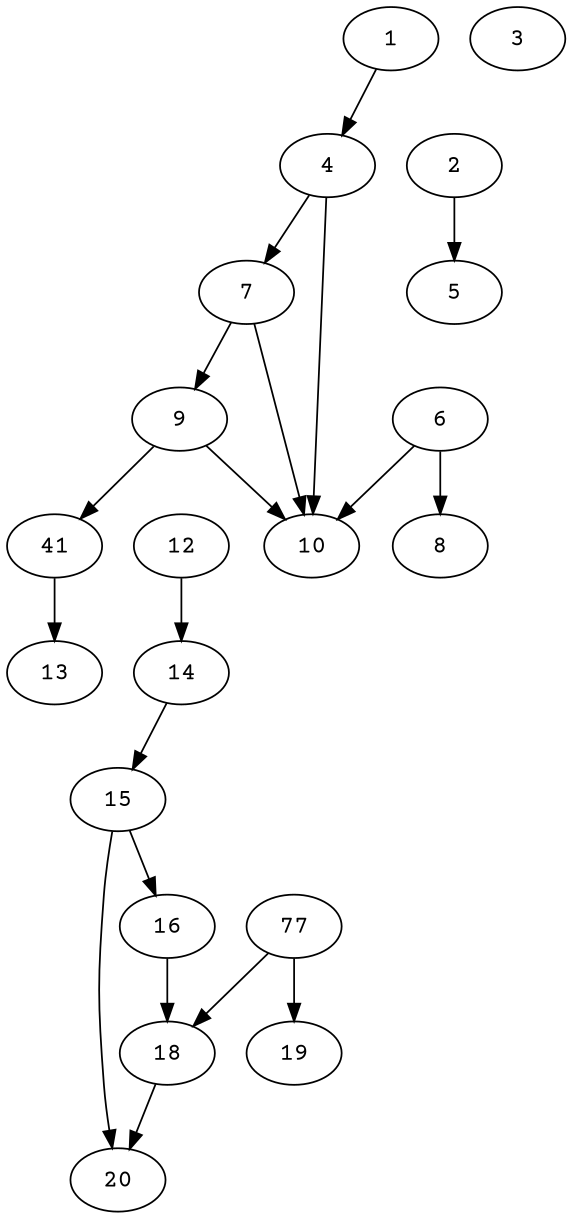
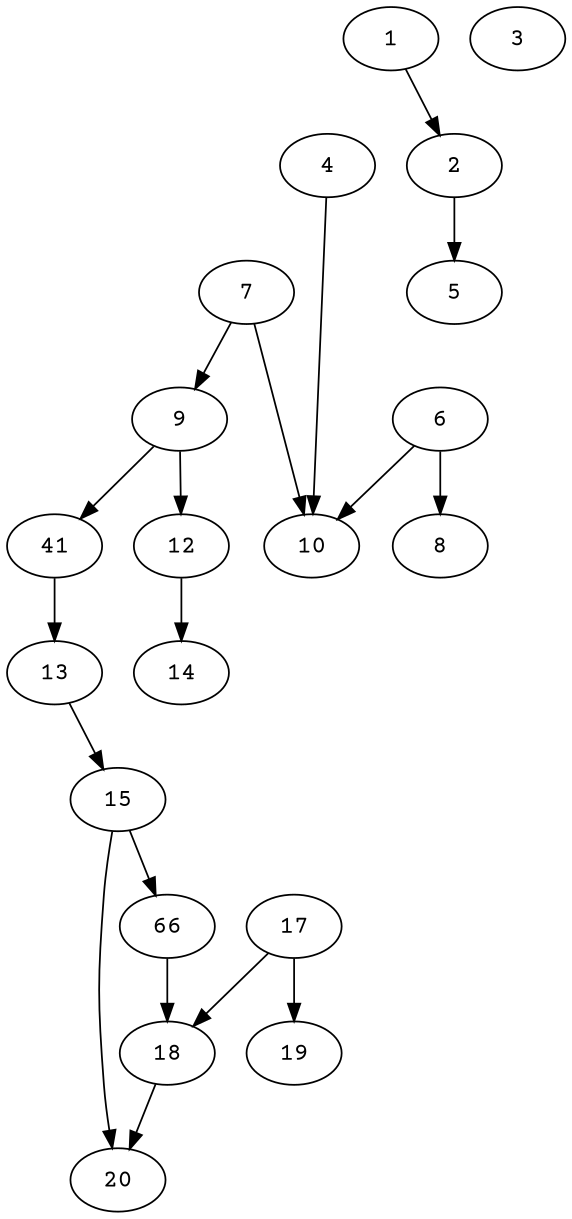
(363, 94) -> (419, 94)
(292, 221) -> none
(239, 476) -> (180, 474)
(154, 728) -> (82, 728)
(167, 926) -> (167, 926)
(294, 926) -> (294, 926)
